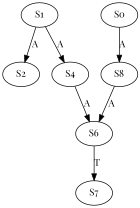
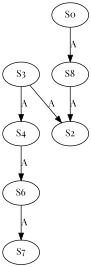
(40, 15) -> (21, 74)
(108, 101) -> (70, 101)
(98, 163) -> (25, 223)
